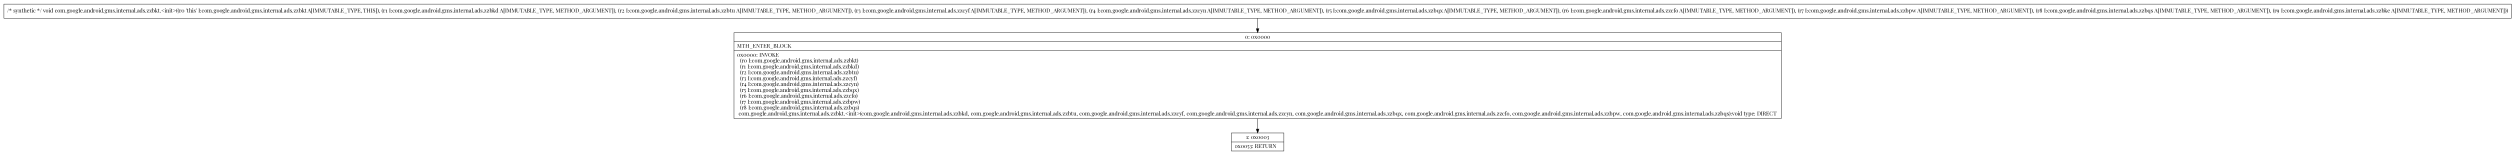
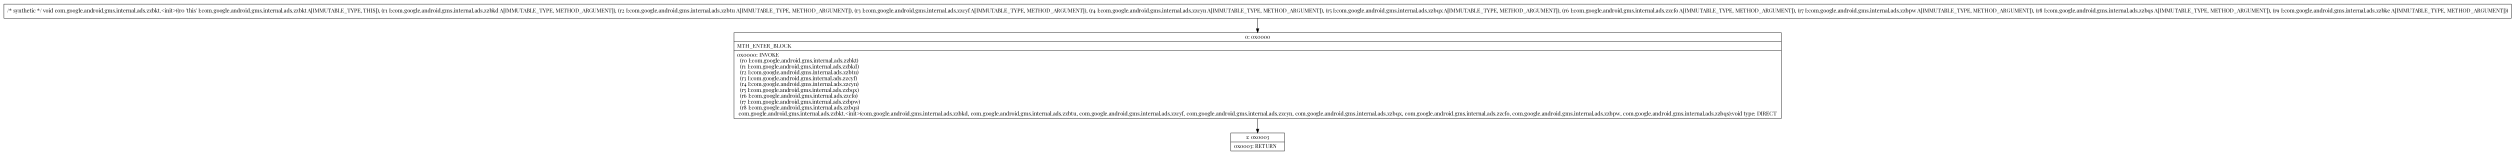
(1258, 146) -> (1258, 146)
